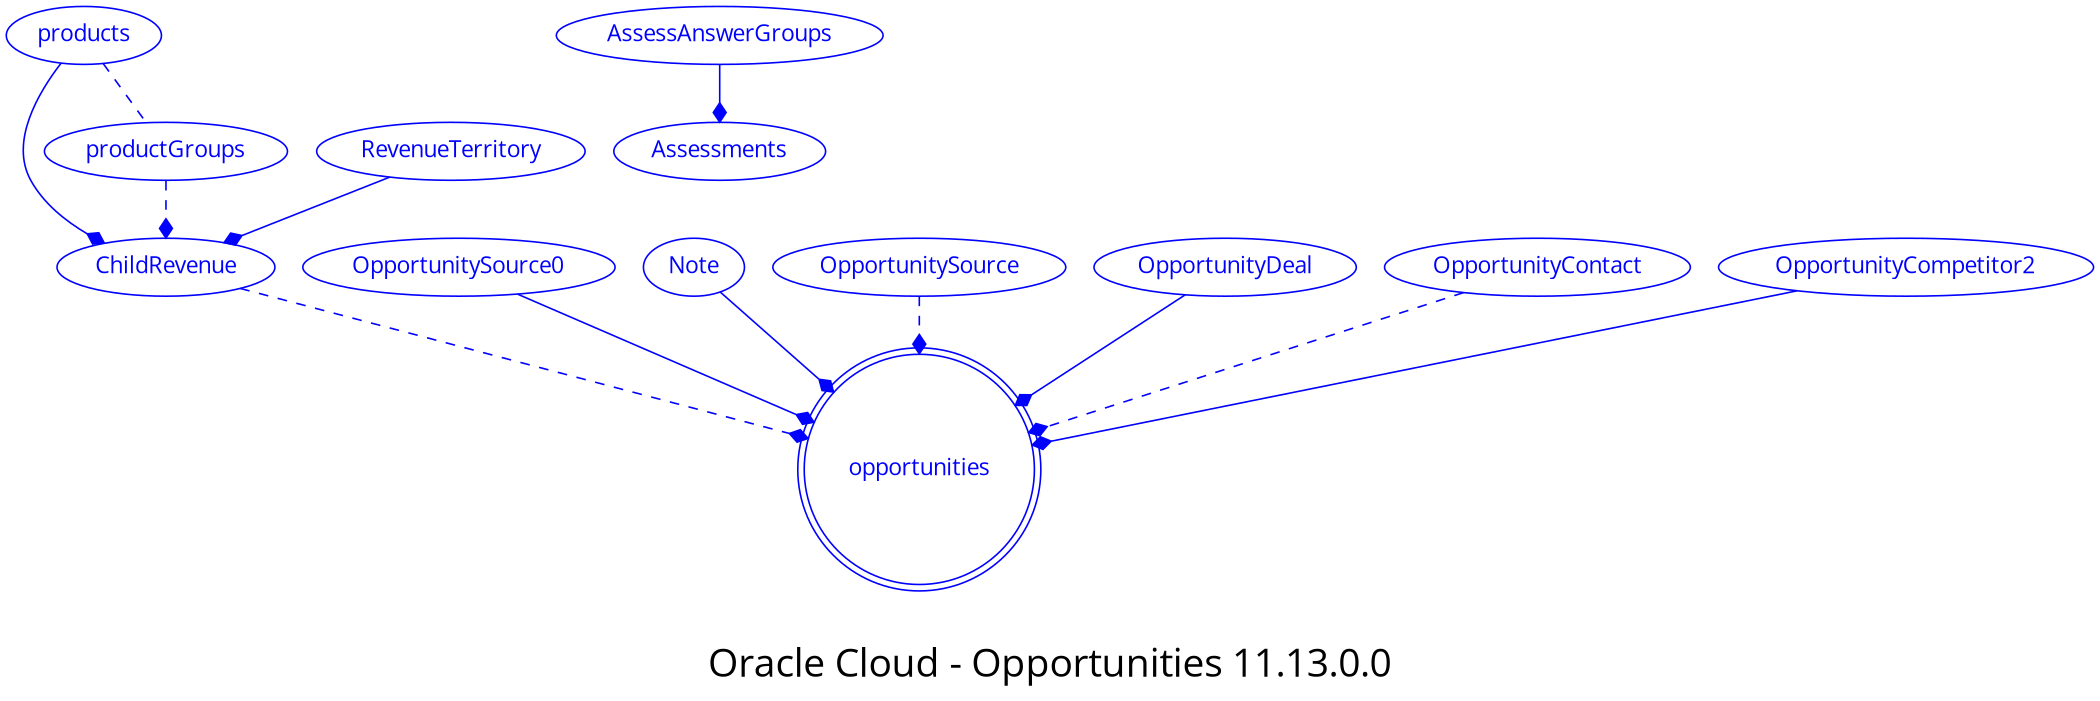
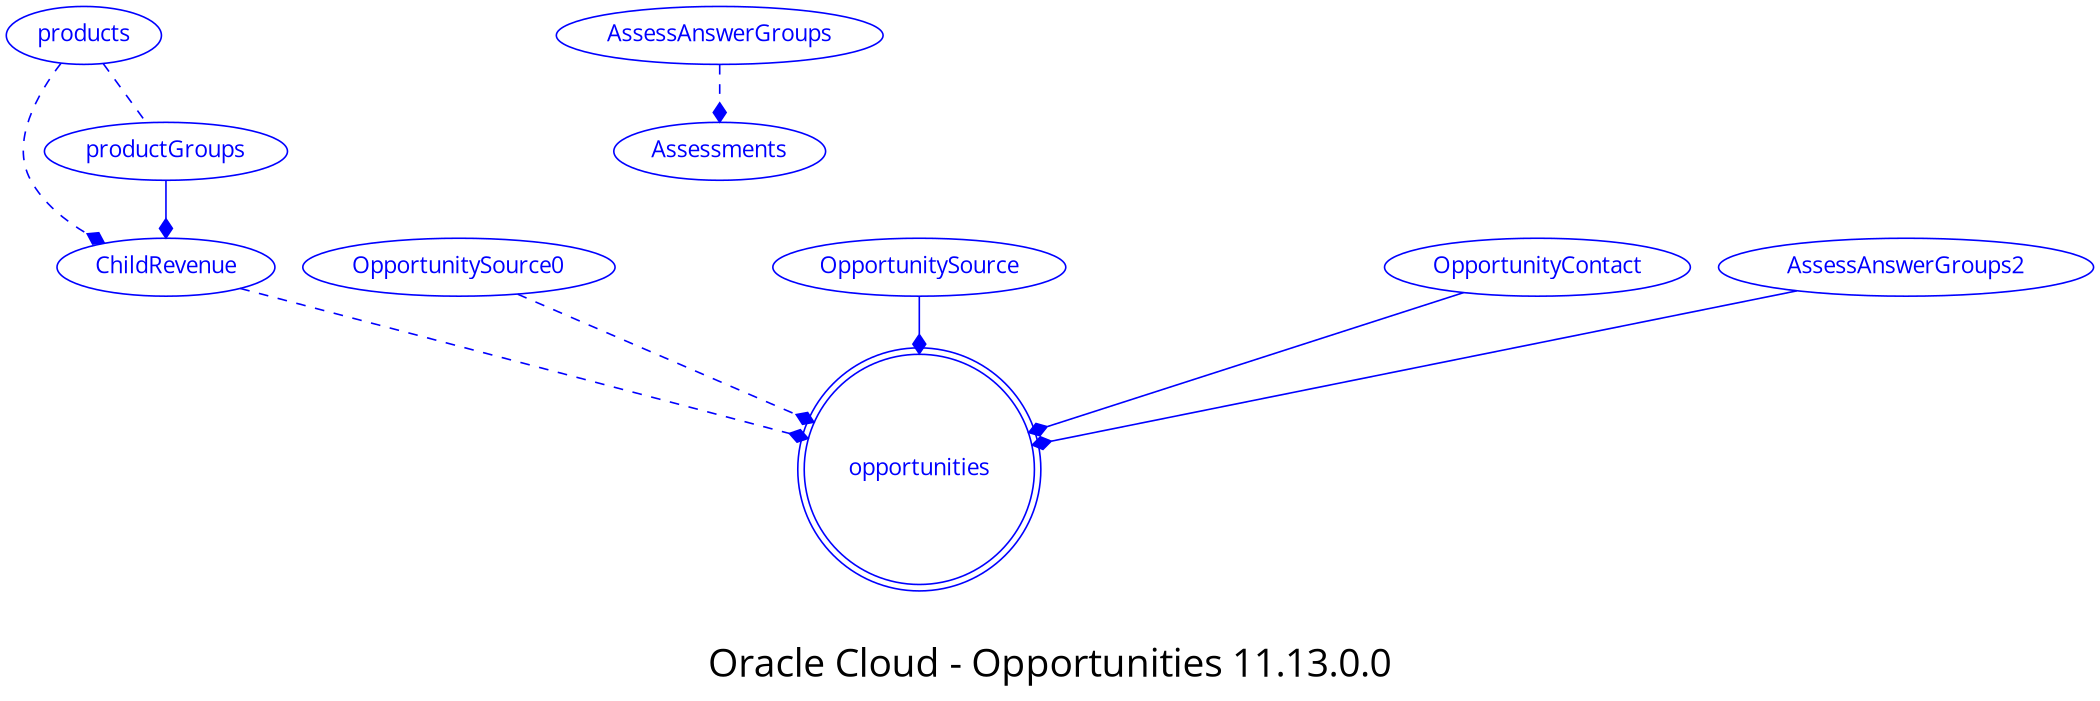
(720, 84) -> (720, 84)
(451, 151) -> none
(24, 157) -> (24, 157)
(166, 200) -> (166, 200)
(694, 267) -> none
(1225, 267) -> none
(1906, 267) -> (1906, 267)
(919, 315) -> (919, 315)
(657, 354) -> (657, 354)
(1256, 360) -> (1256, 360)
